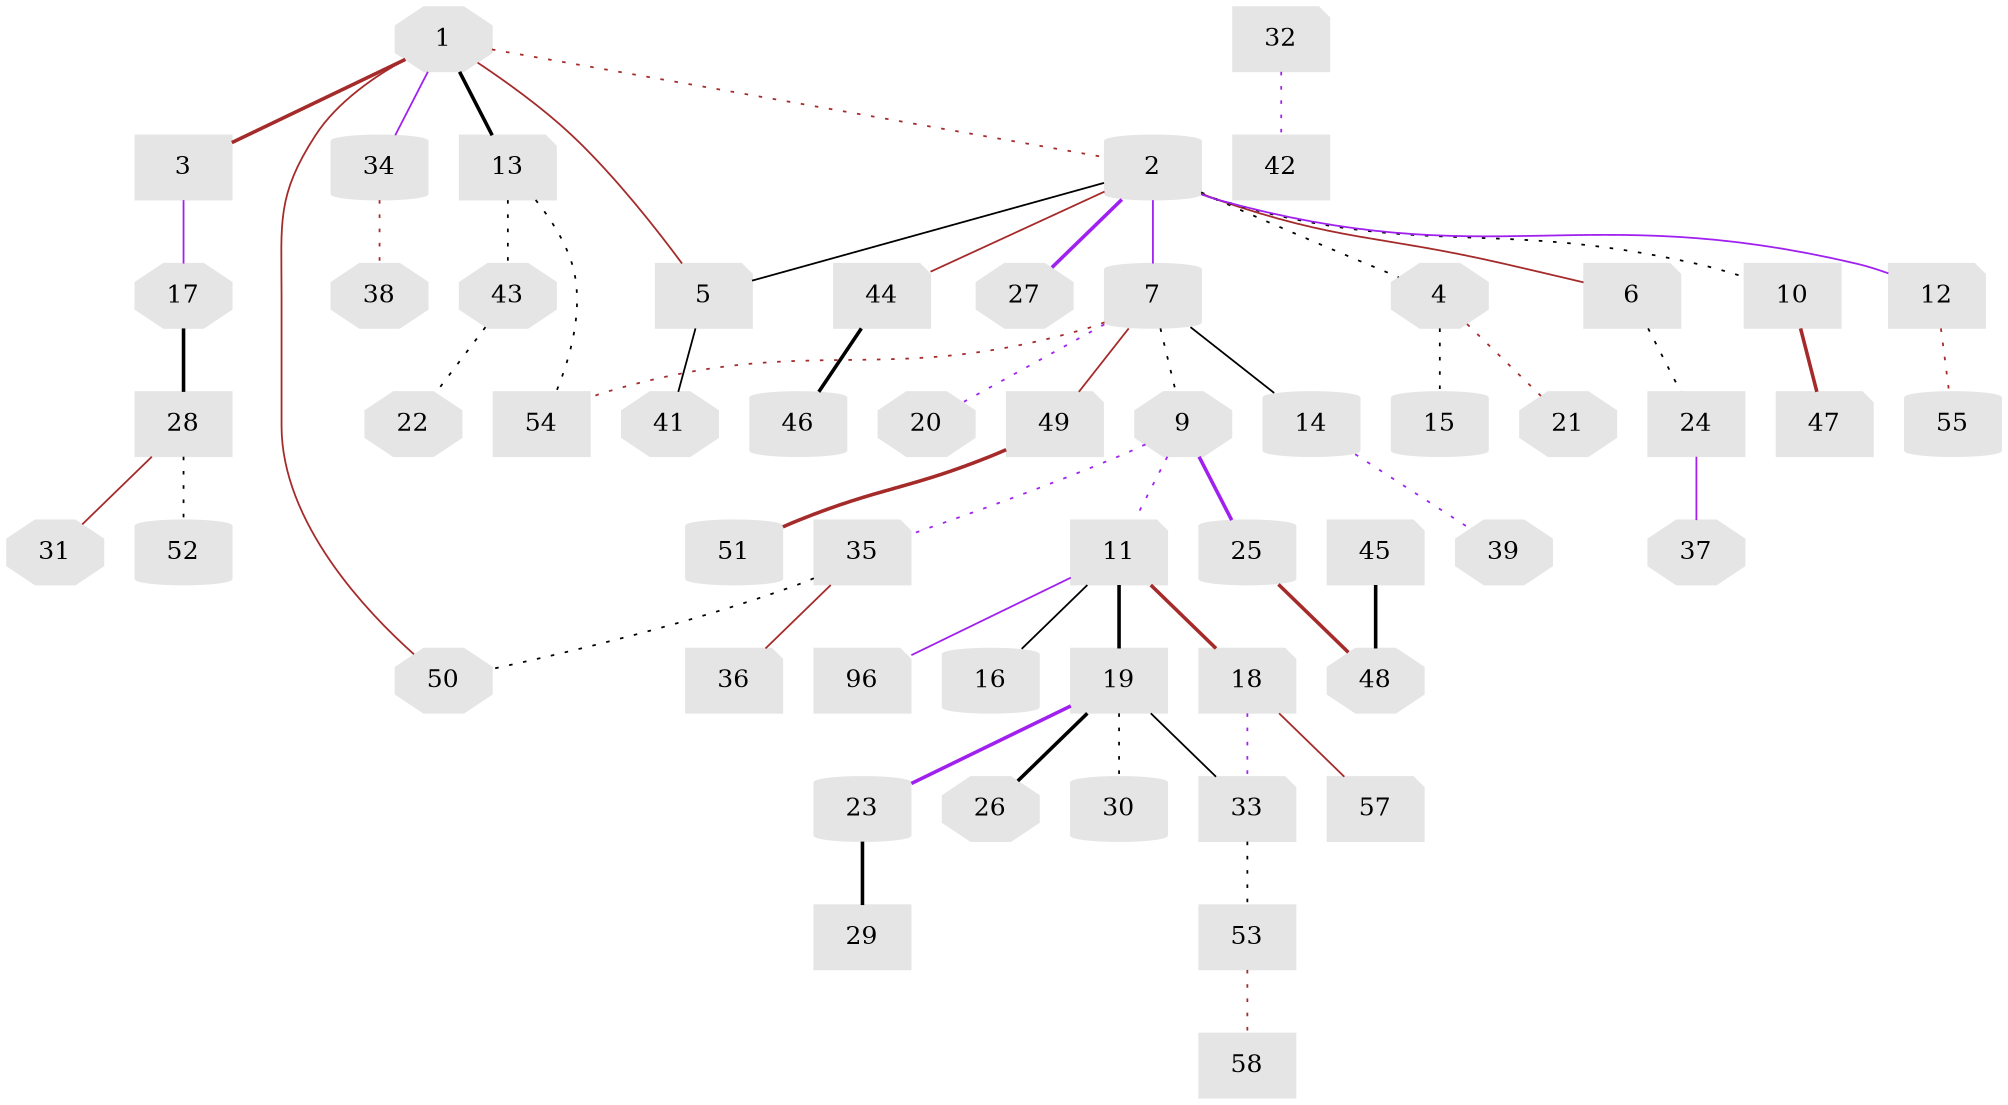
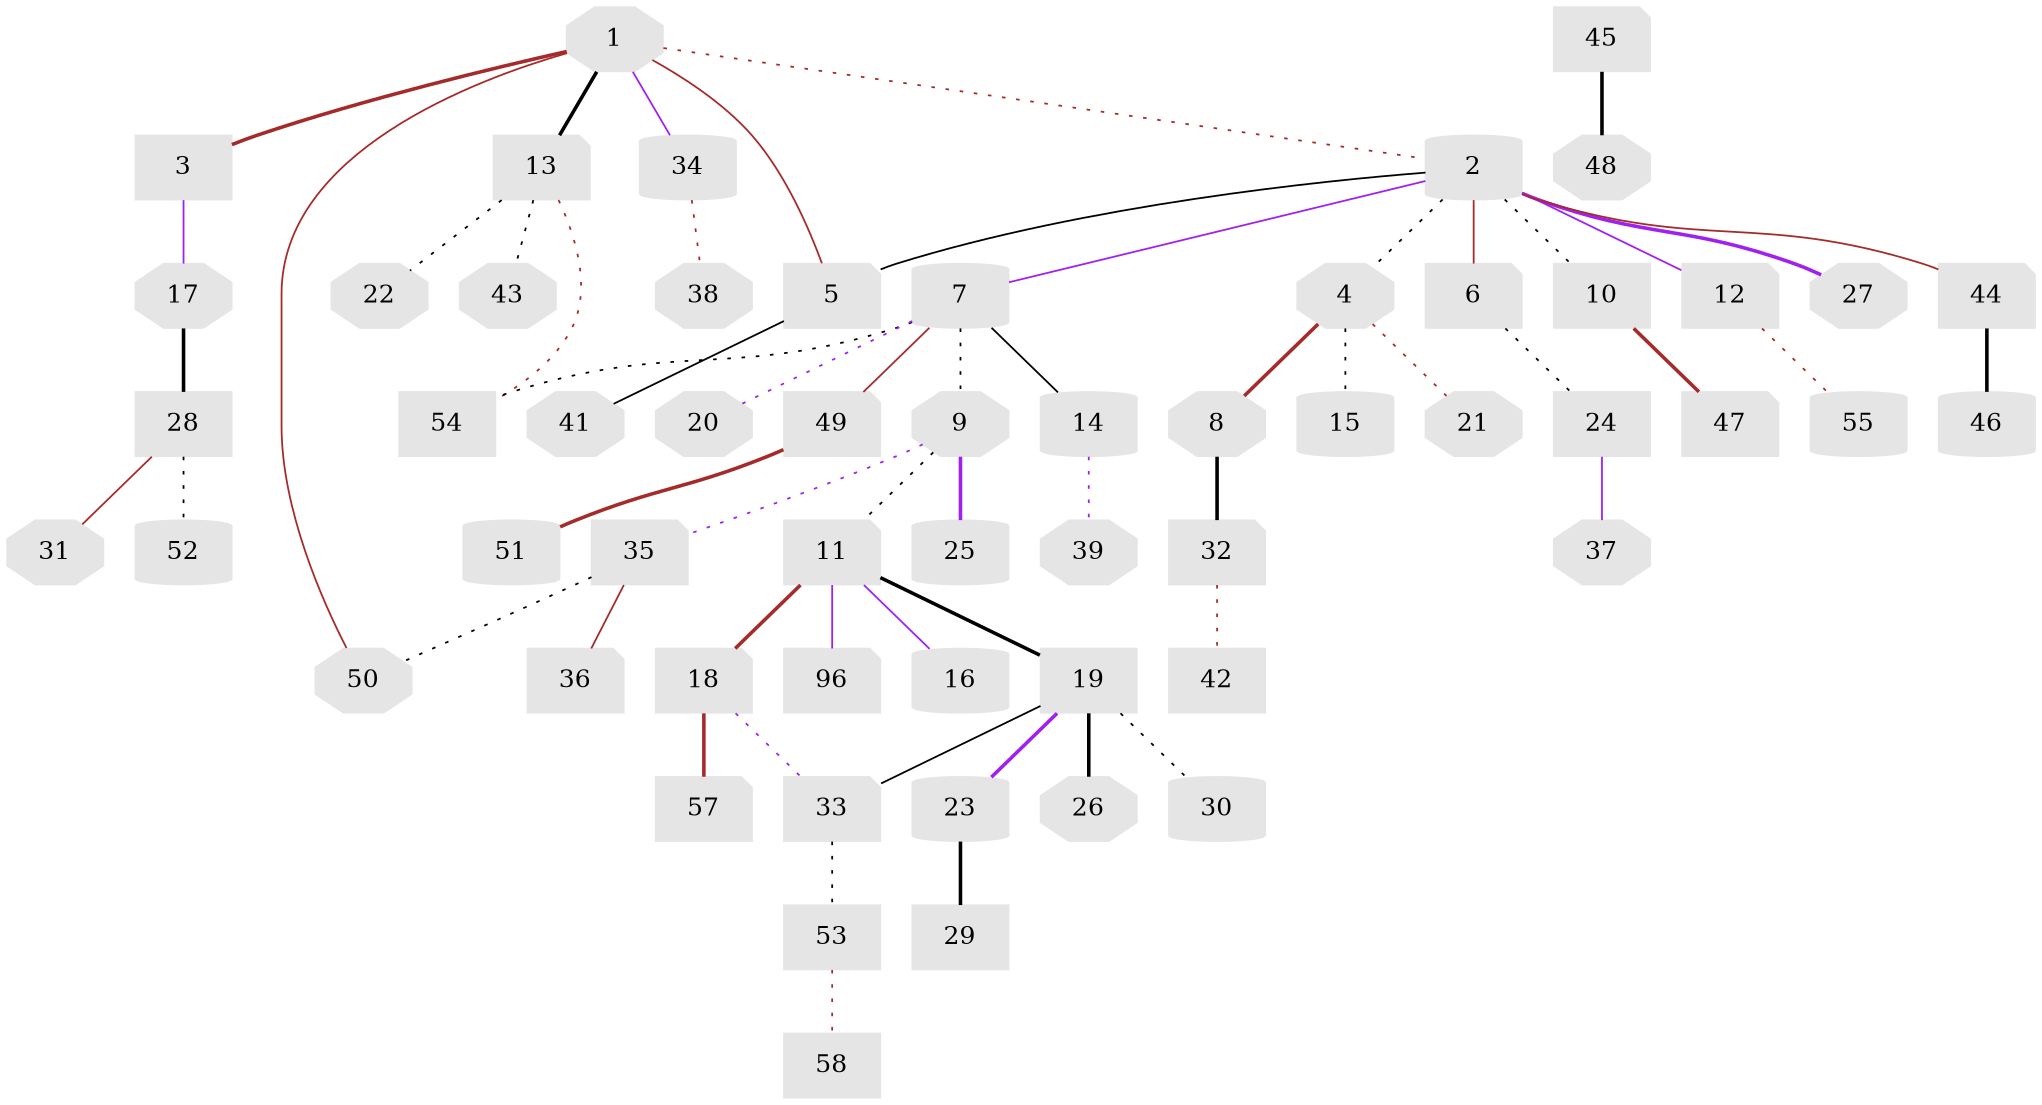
(1281, 104) -> (1217, 617)
(577, 292) -> (577, 316)
(461, 360) -> (456, 235)
(860, 360) -> (736, 358)
none -> (1217, 424)
(1151, 488) -> (898, 486)
(1055, 617) -> (897, 617)
(1313, 618) -> none
(1312, 745) -> (704, 745)
